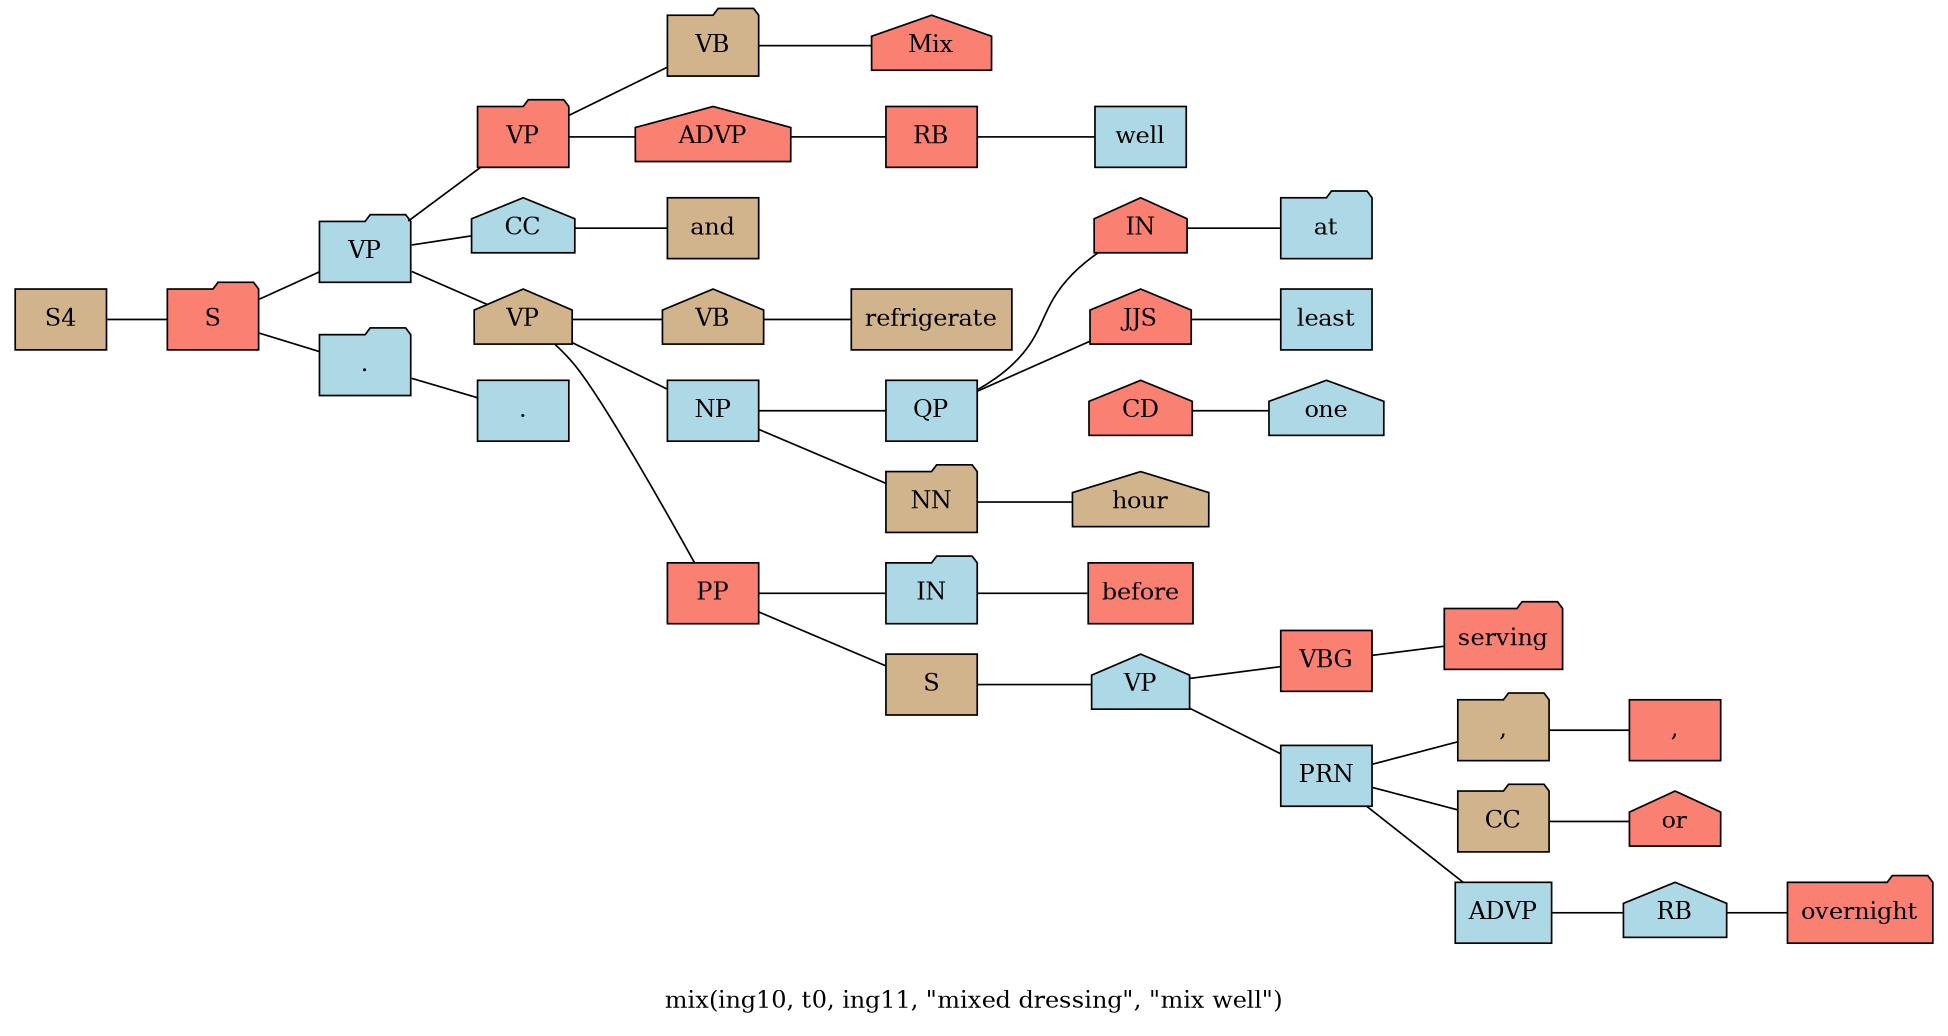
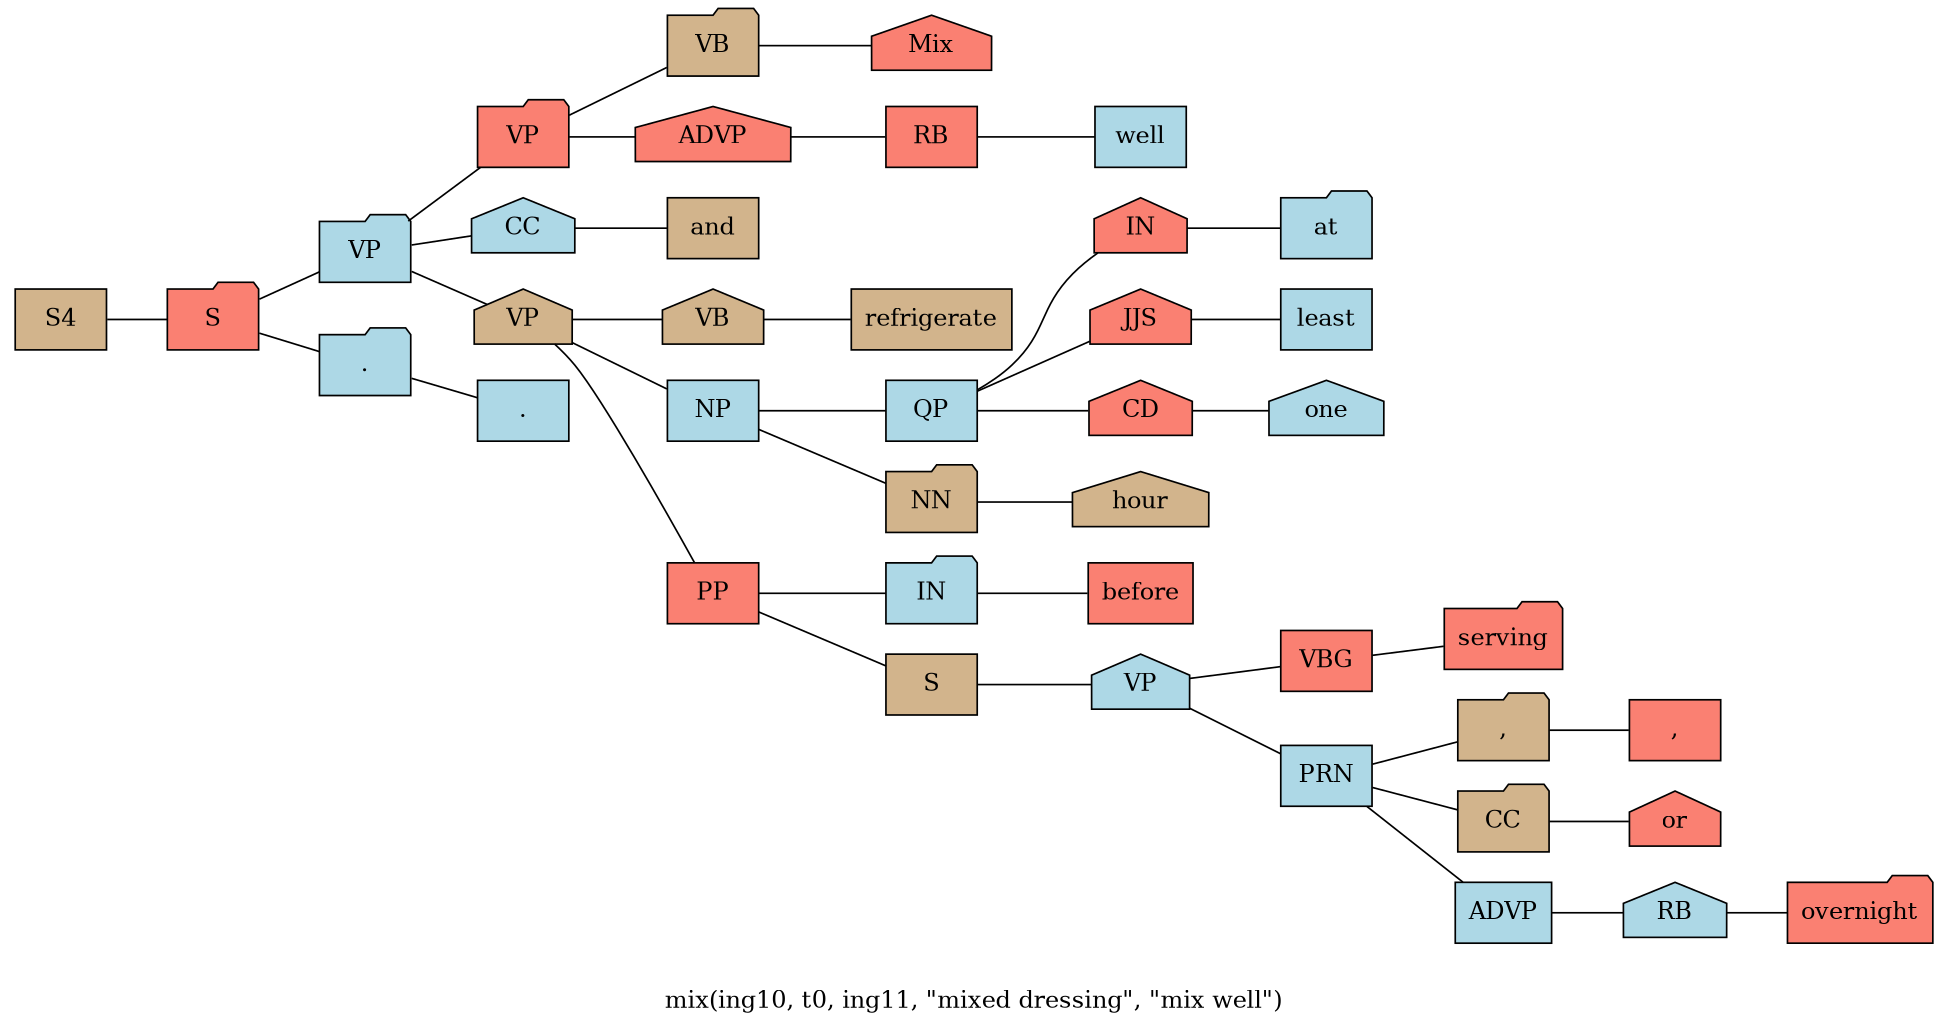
none -> (1033, 411)
